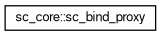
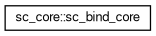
(80, 18) -> (78, 18)
